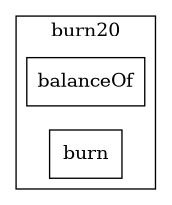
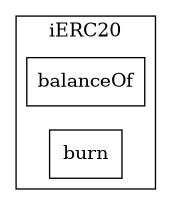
(86, 31) -> (86, 31)
